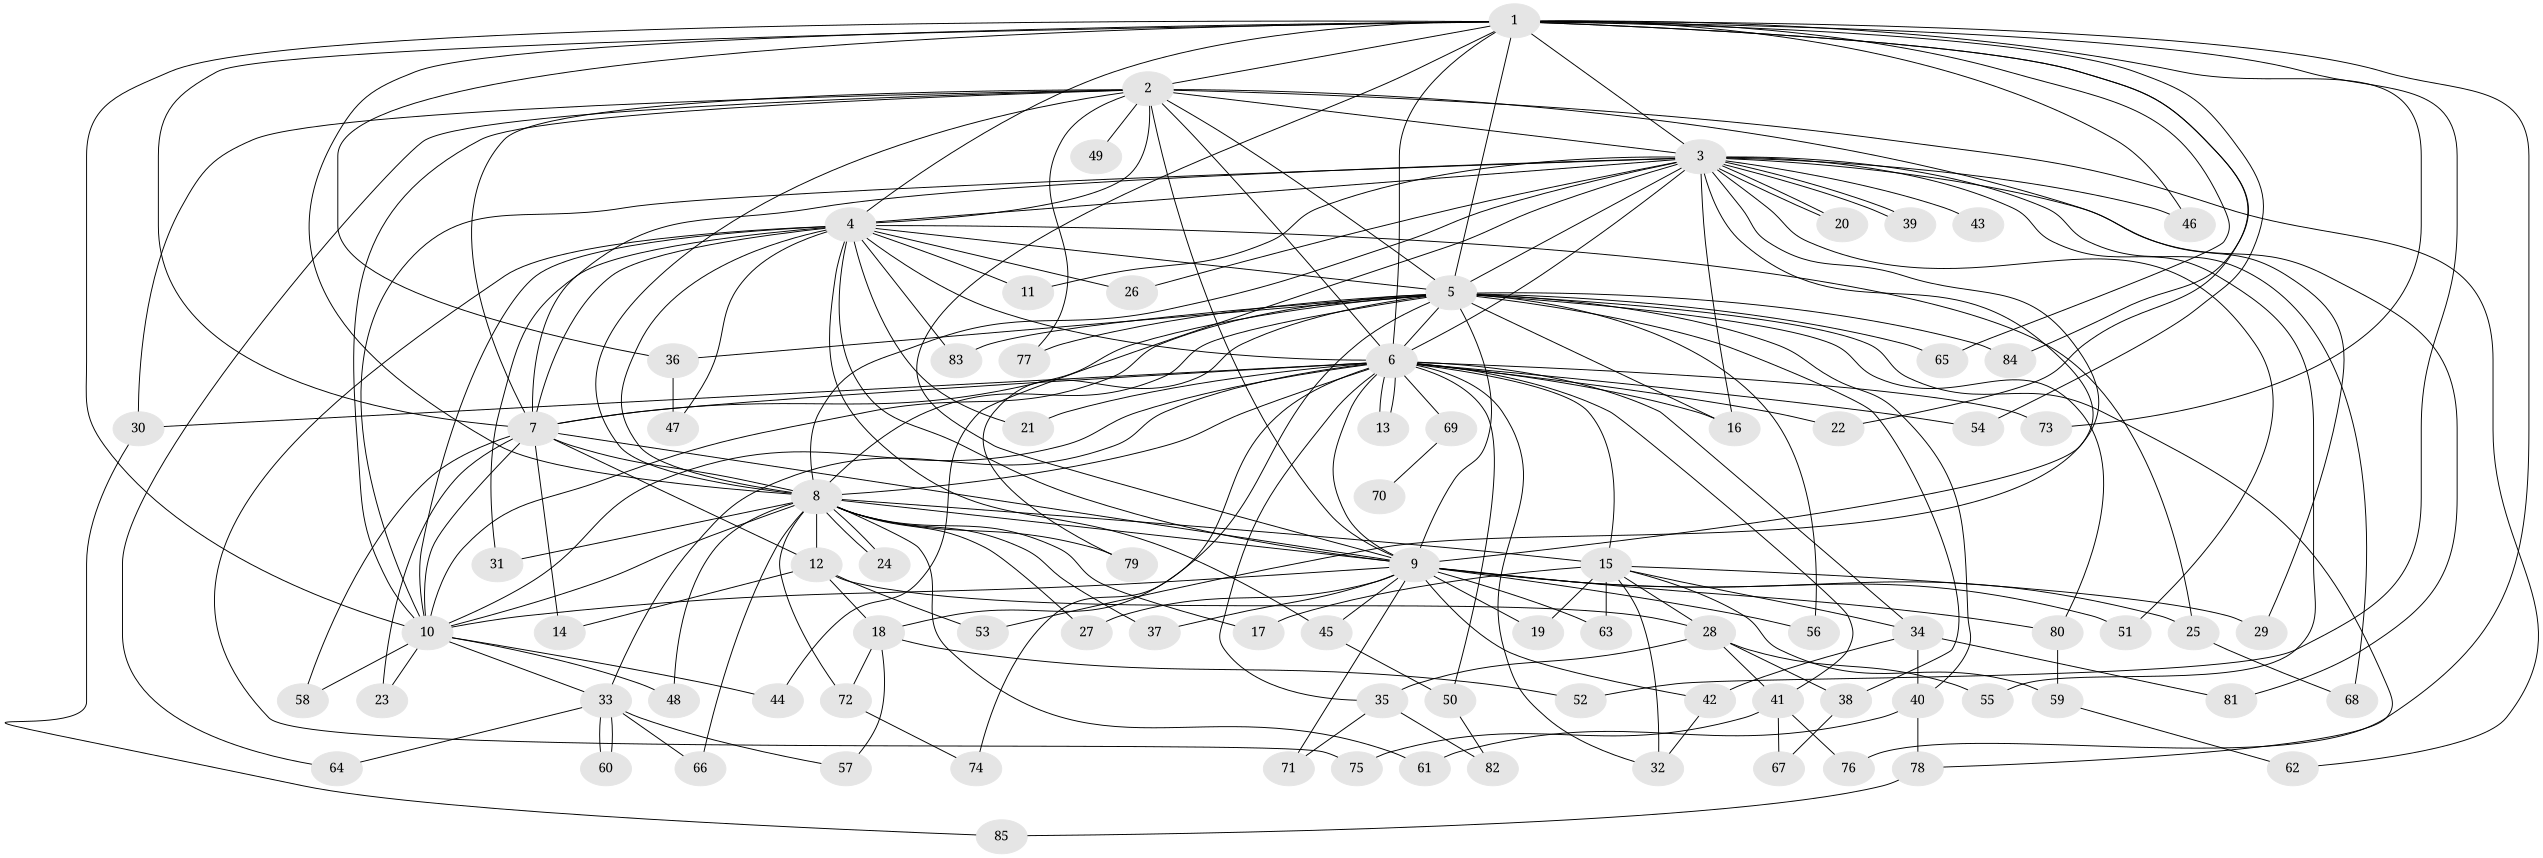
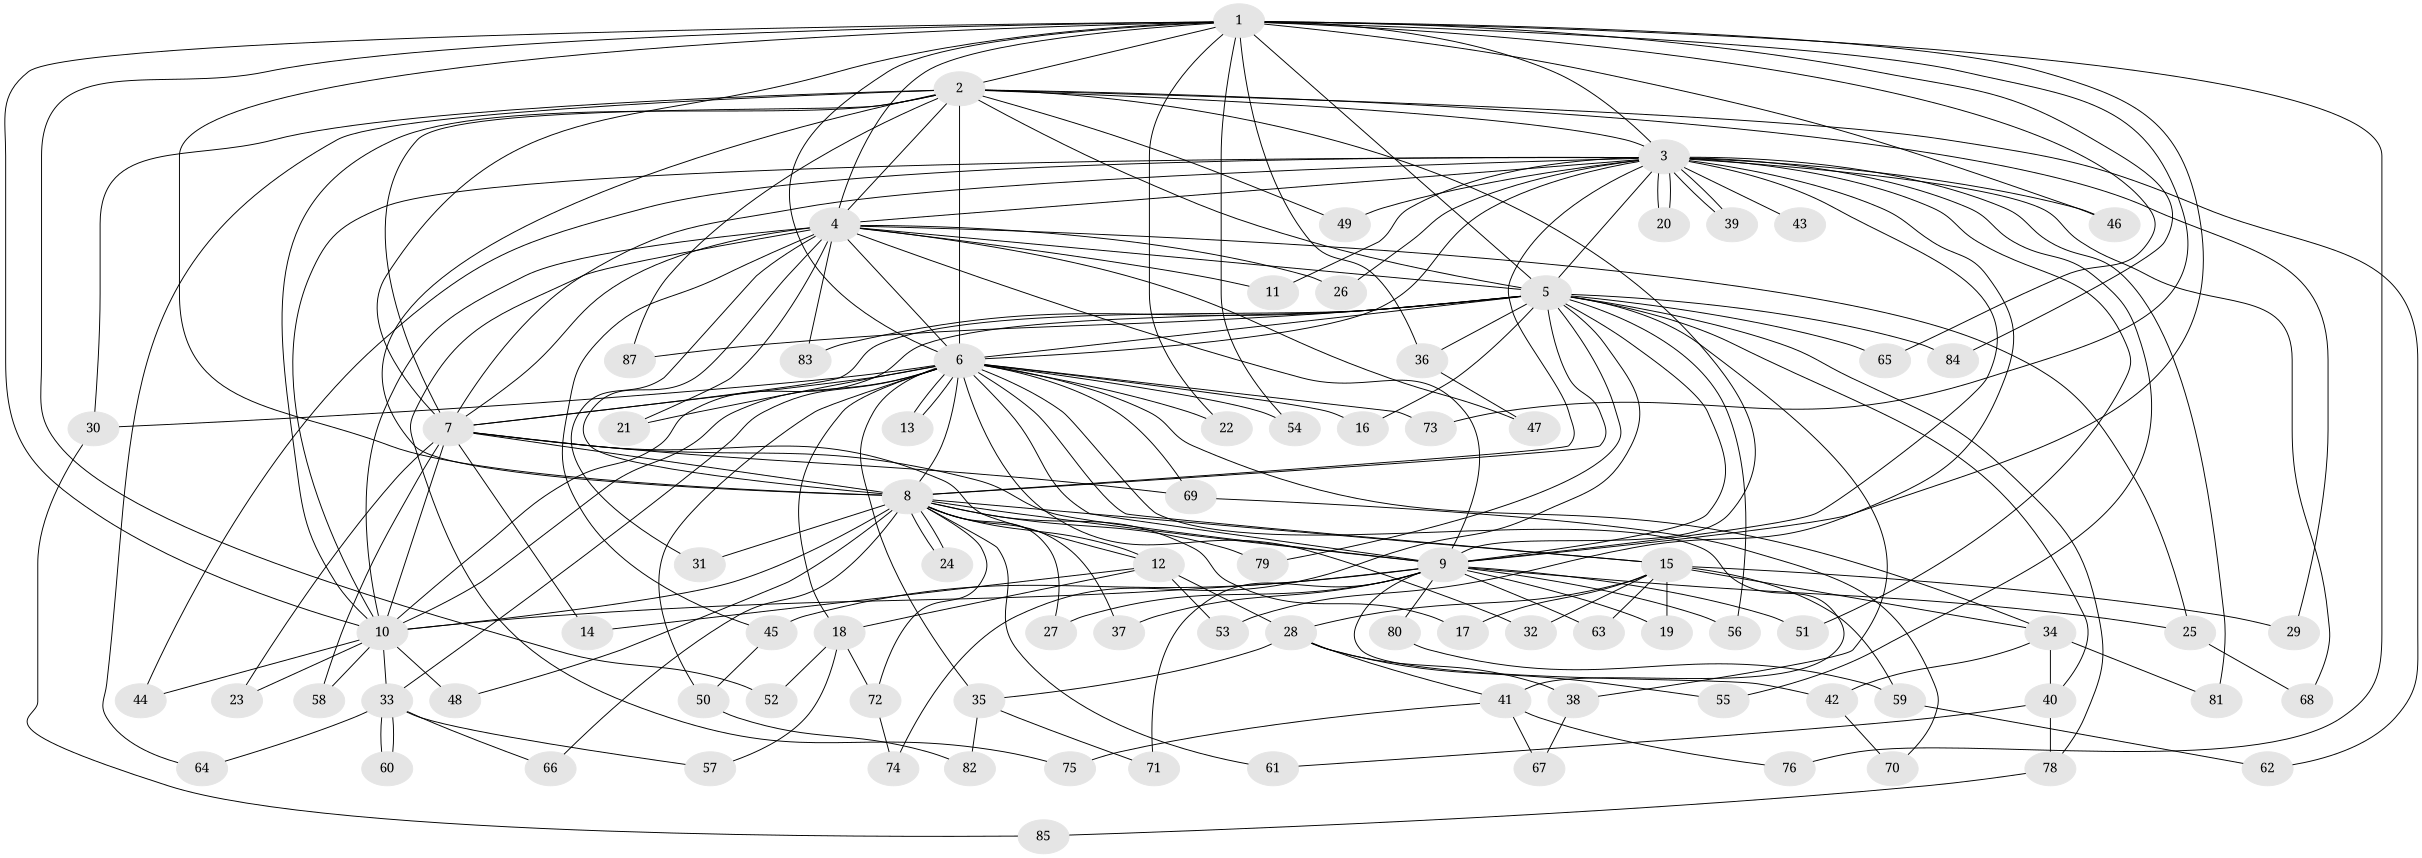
(1712, 293) -> (1501, 181)
(1024, 361) -> (630, 361)
(1884, 380) -> none
none -> (820, 463)
(1680, 740) -> (1862, 735)
